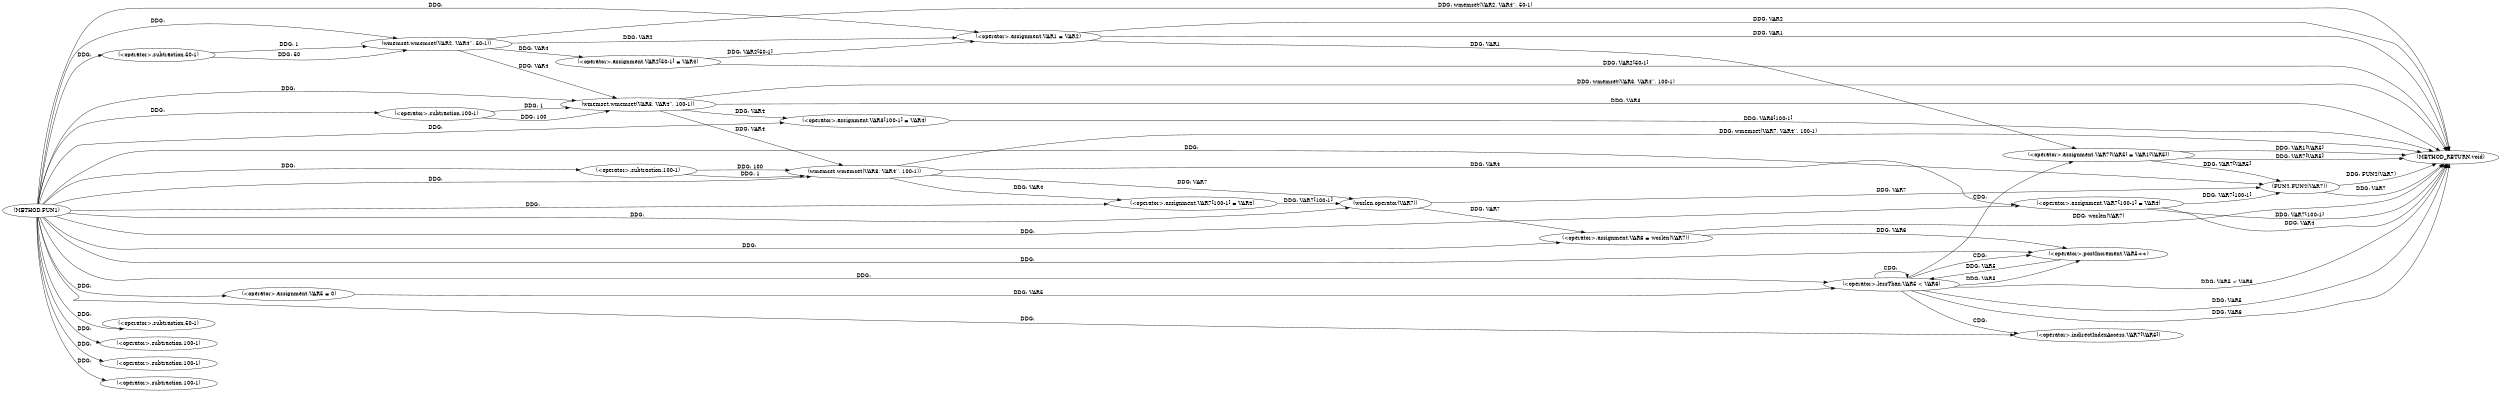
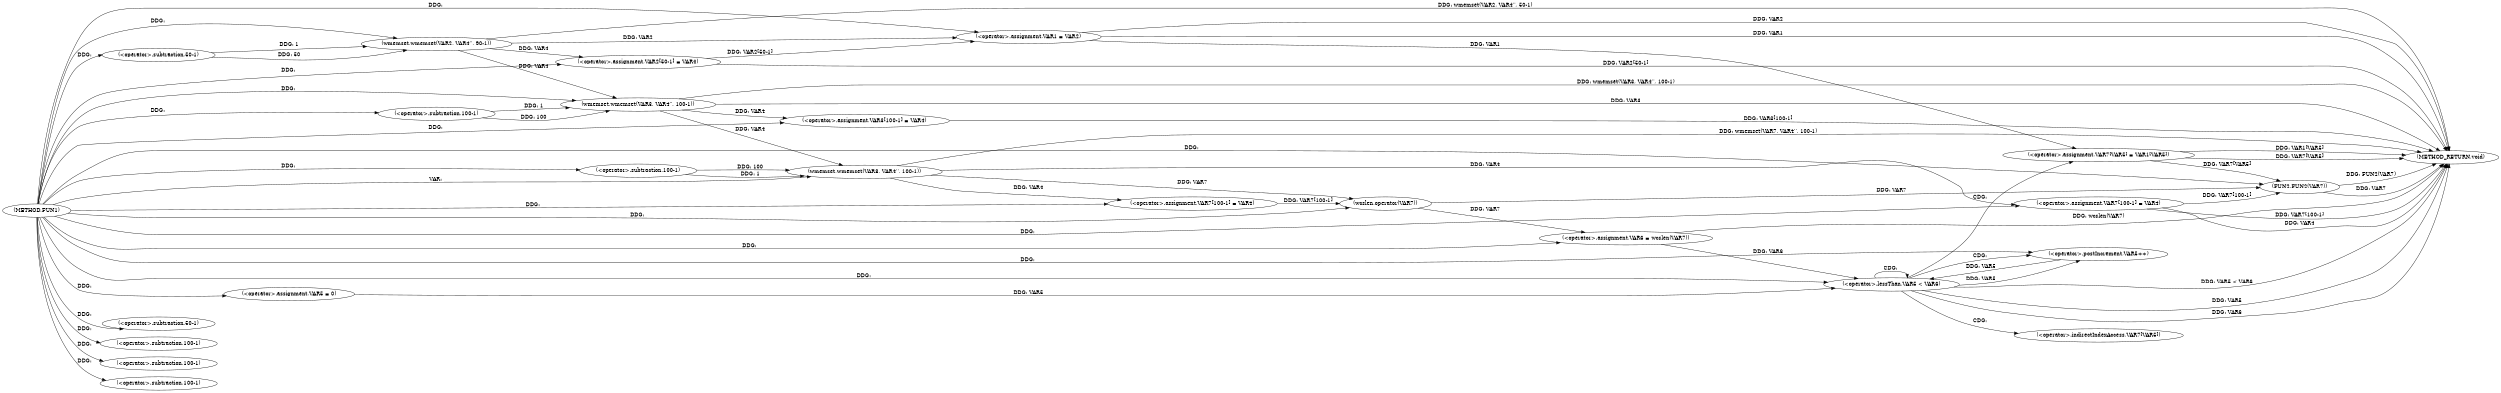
(437, 44) -> (437, 44)
(437, 179) -> (437, 179)
(1883, 234) -> (1758, 261)
(993, 323) -> (262, 78)
